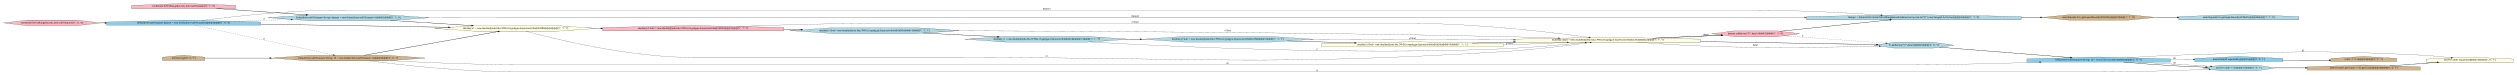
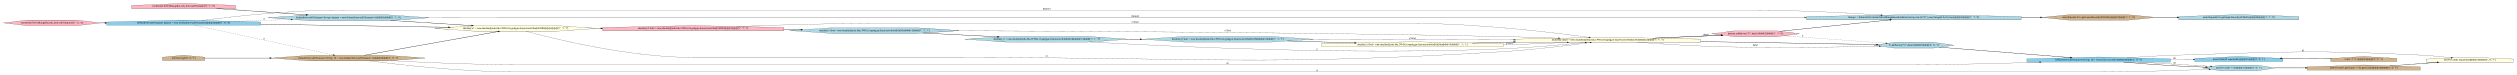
(2306, 60) -> (2307, 58)
